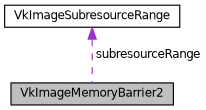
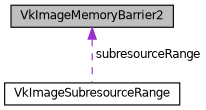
(92, 61) -> (92, 61)
